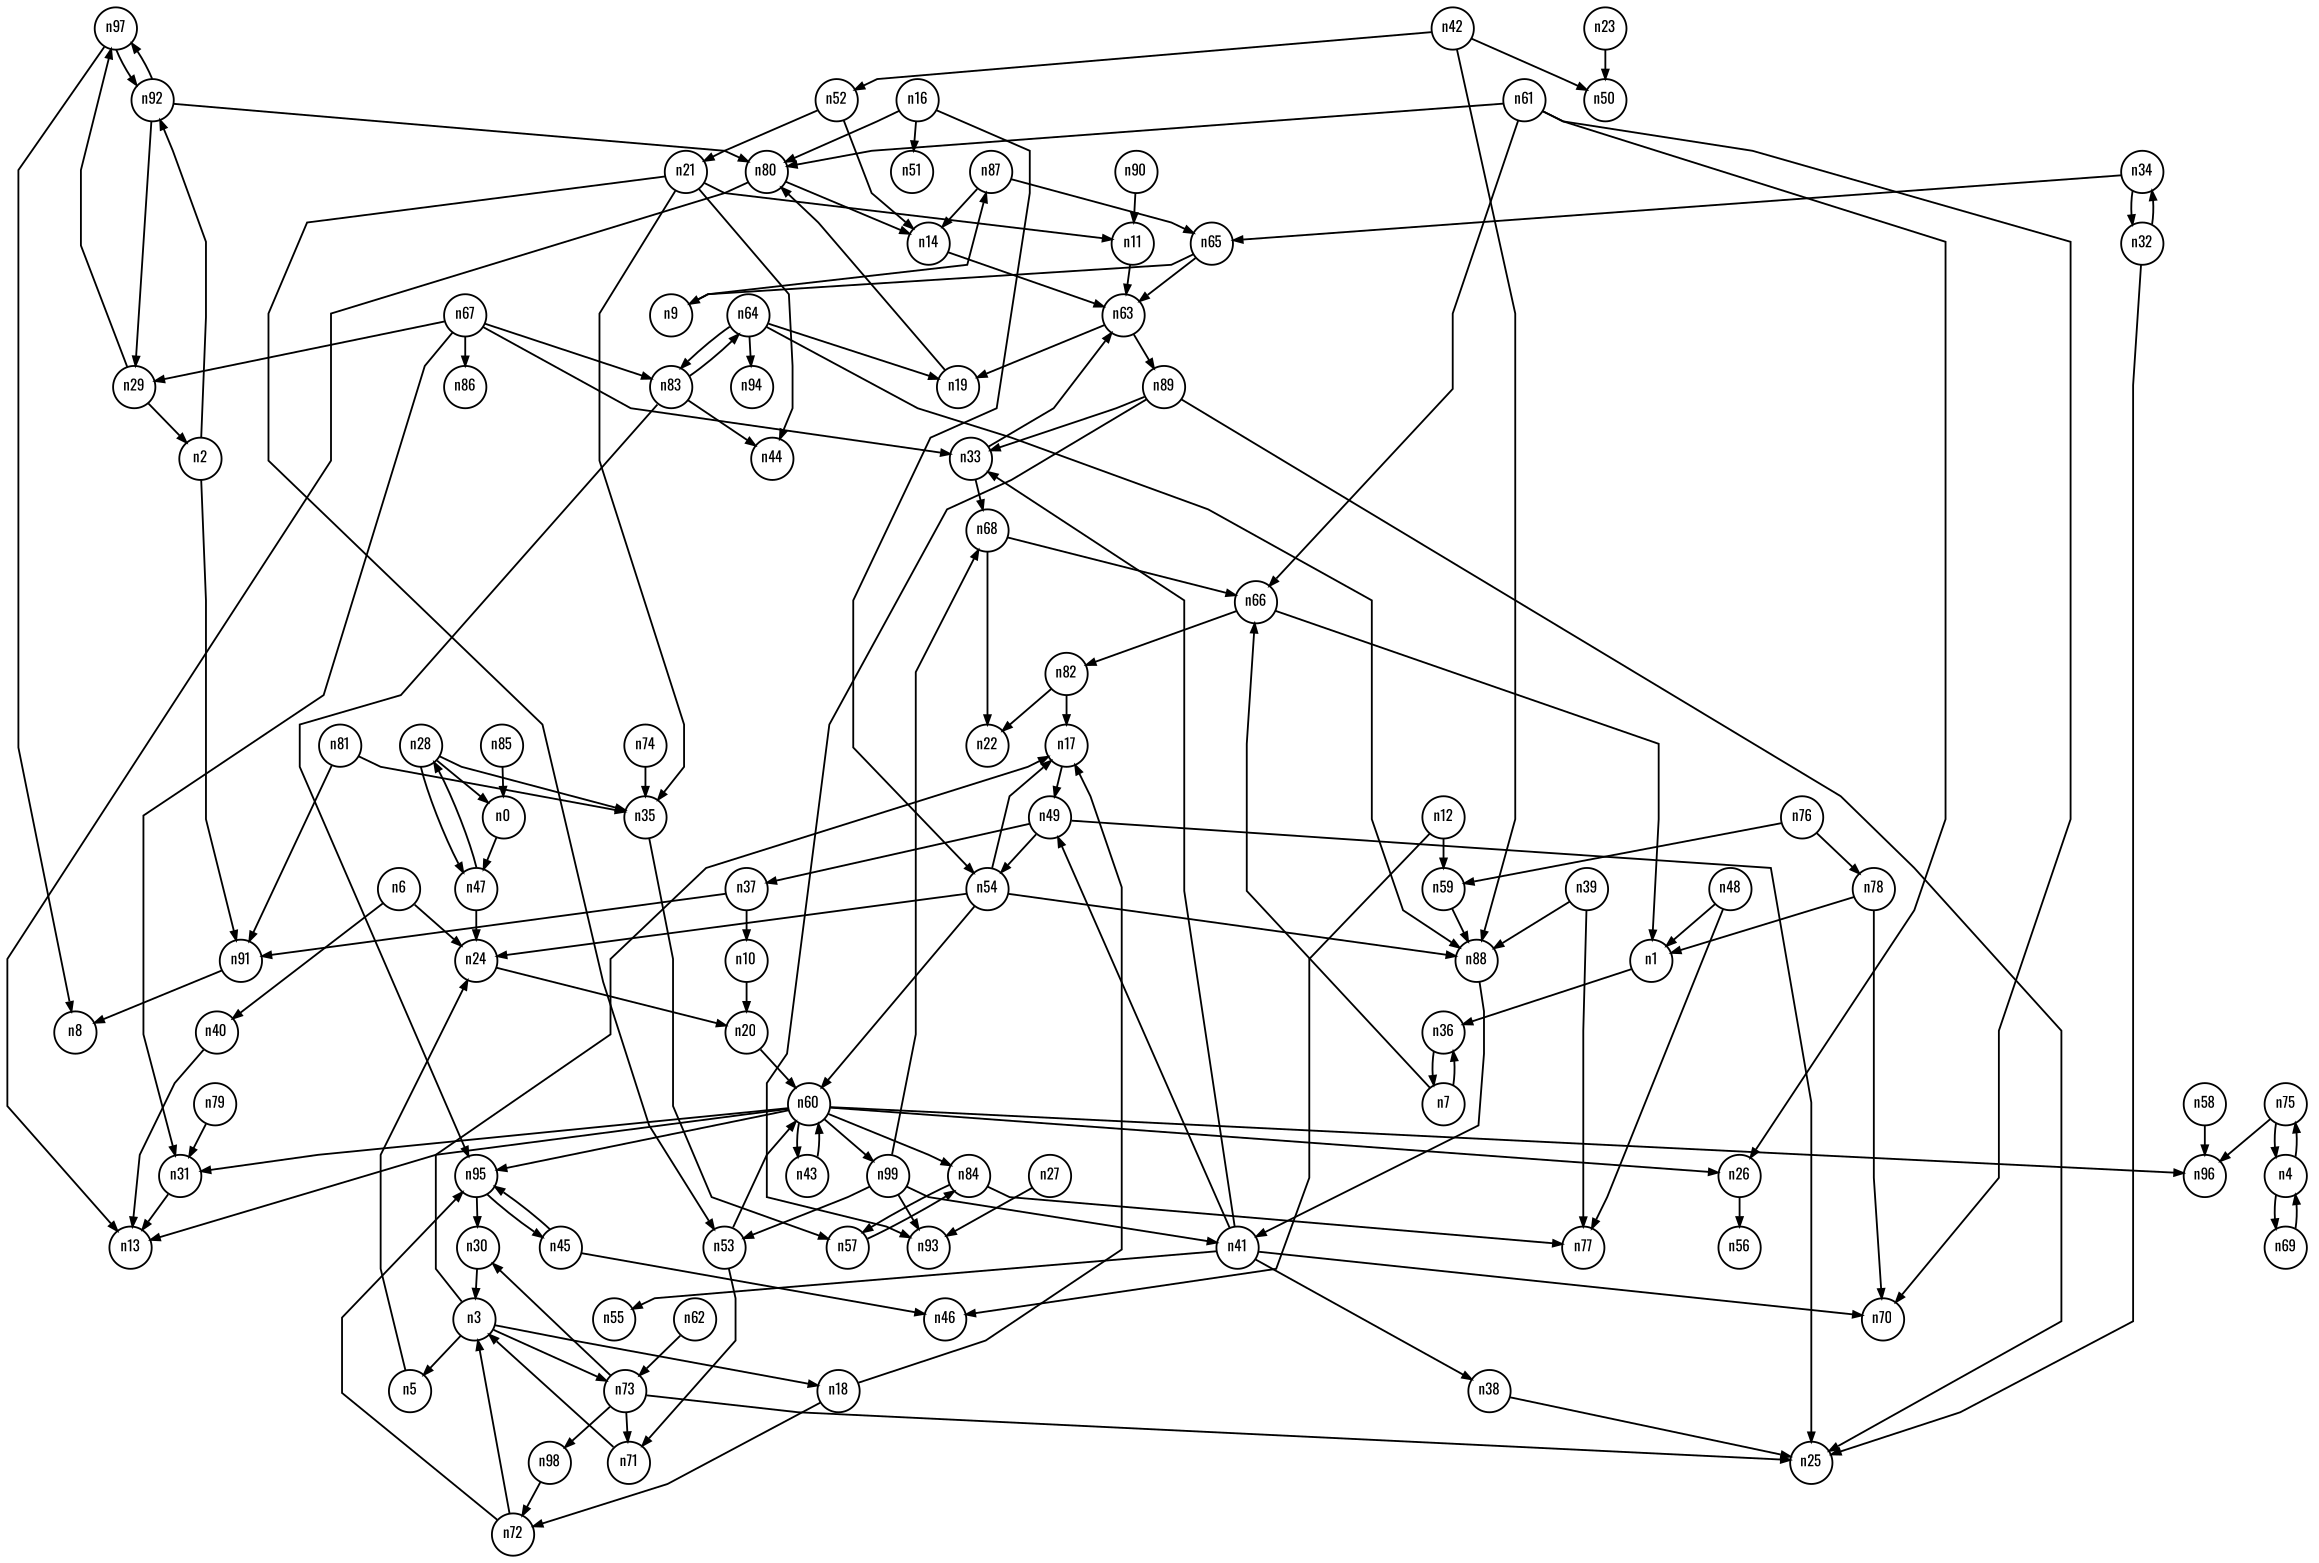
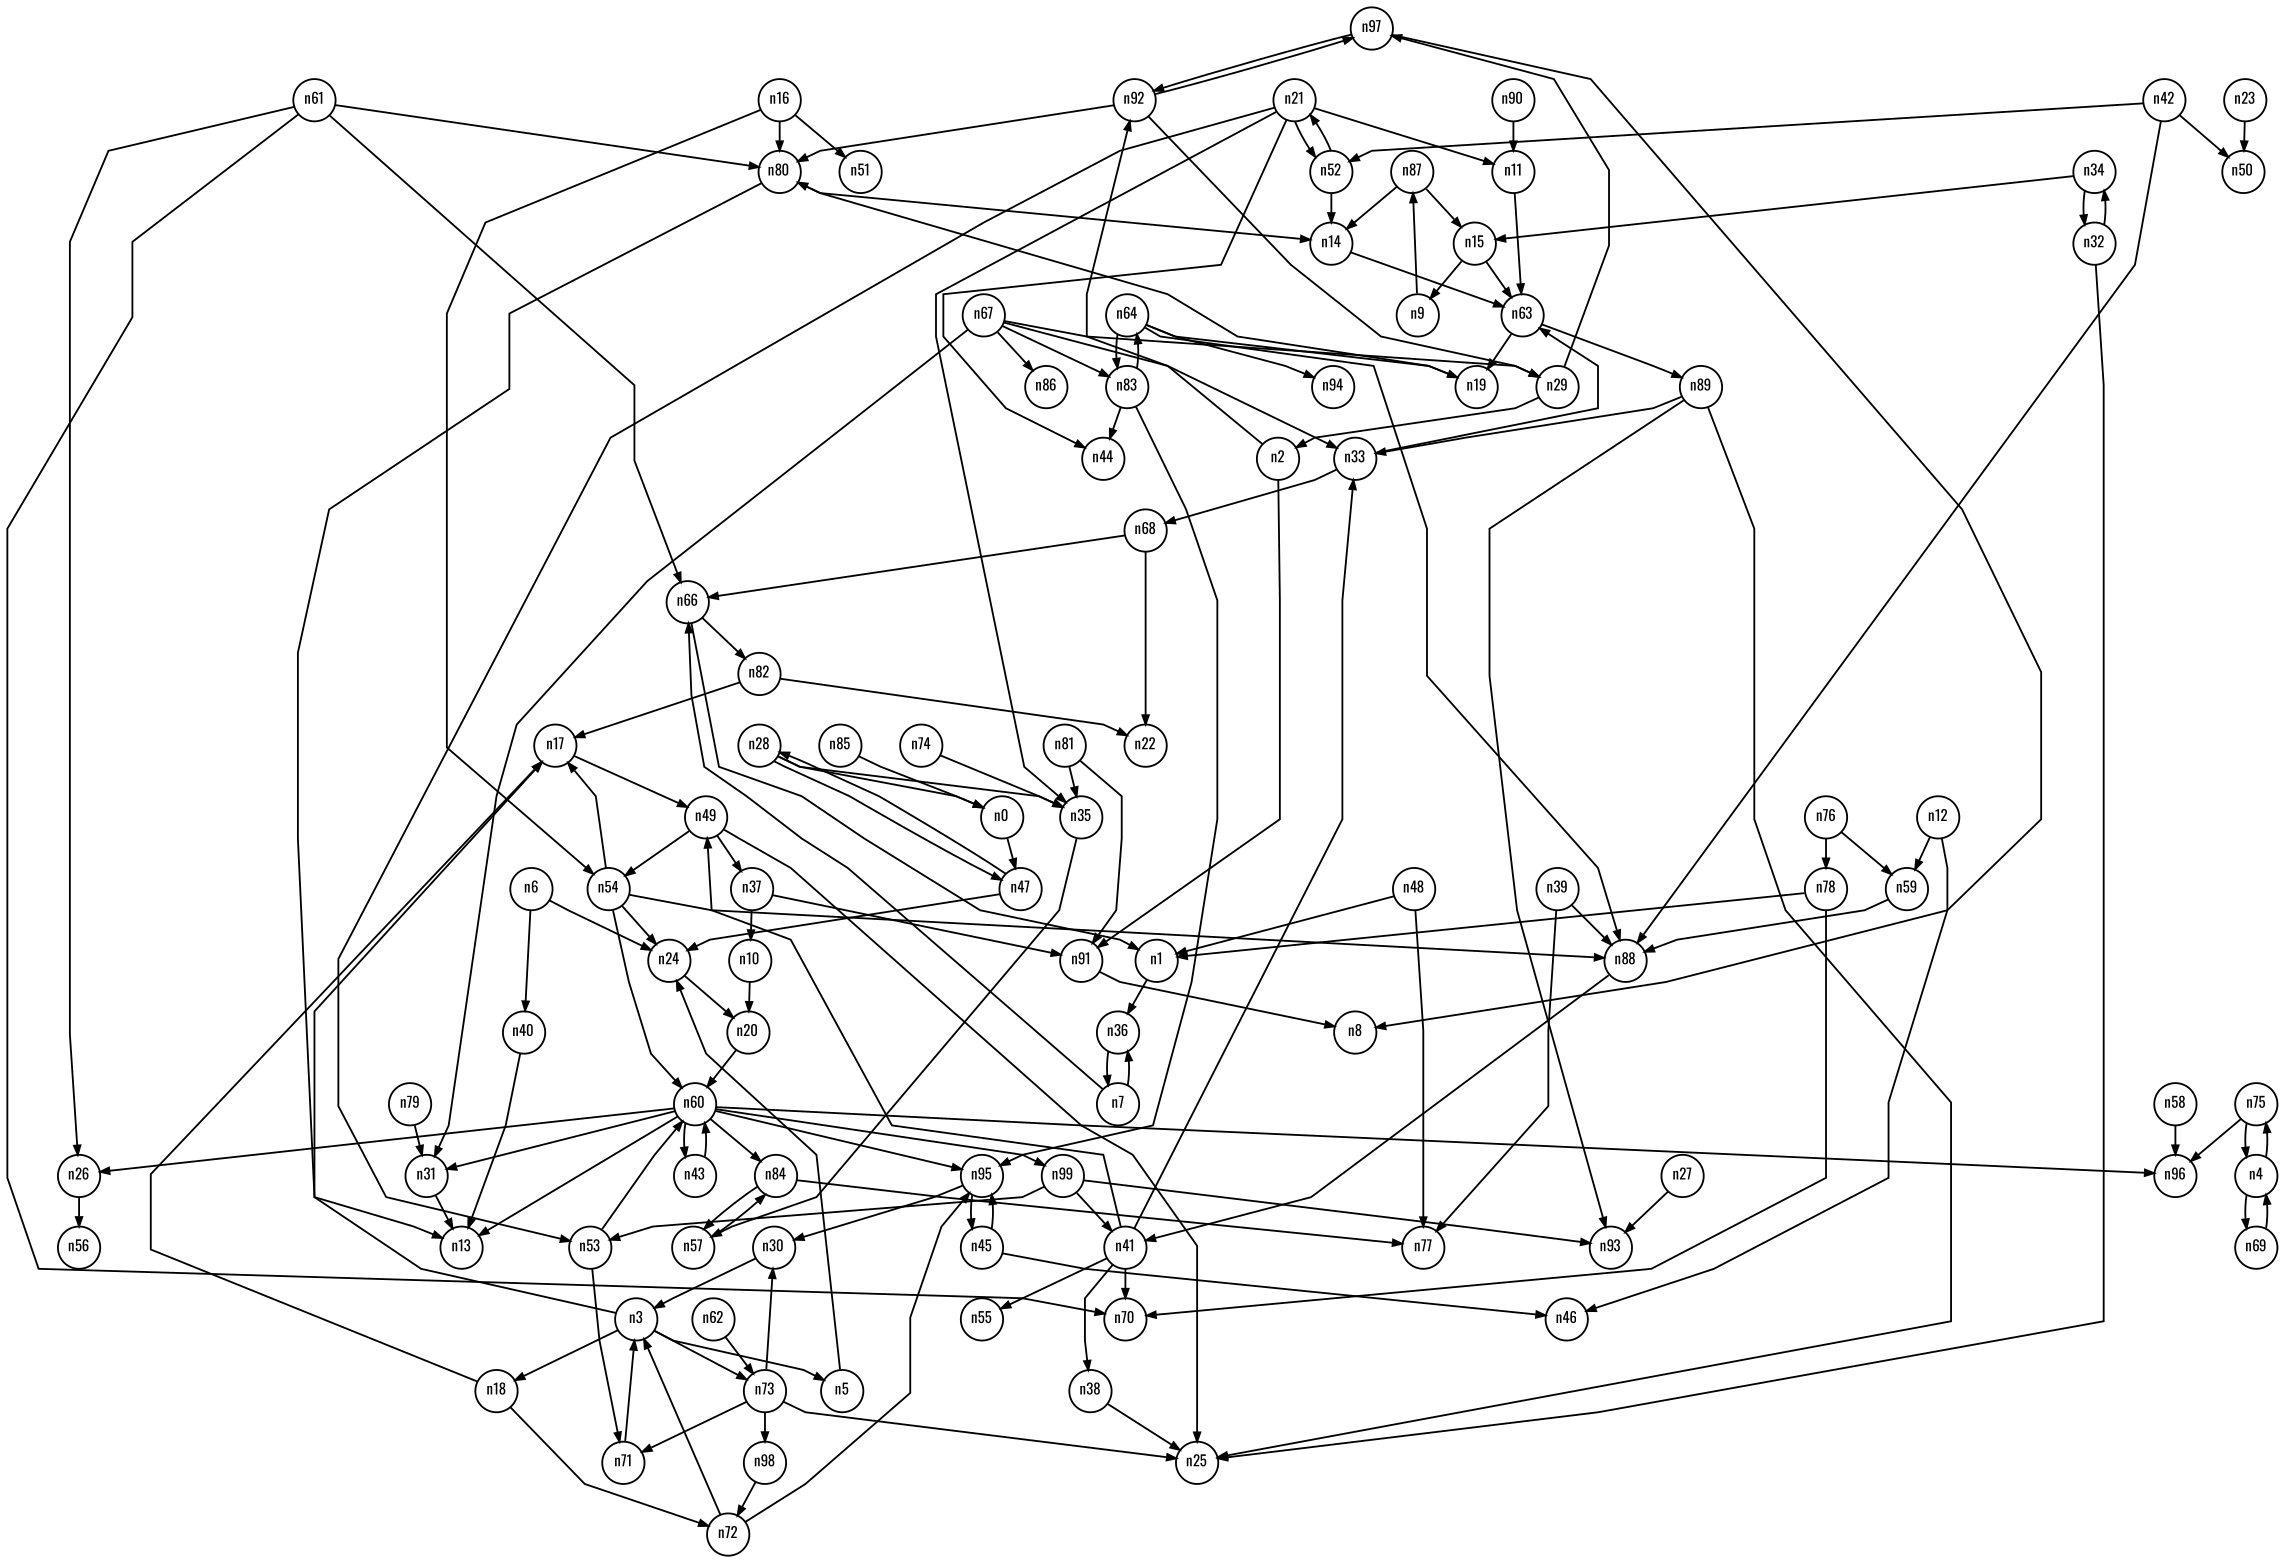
none -> (1302, 136)
(1212, 244) -> (1475, 244)
(916, 866) -> none
